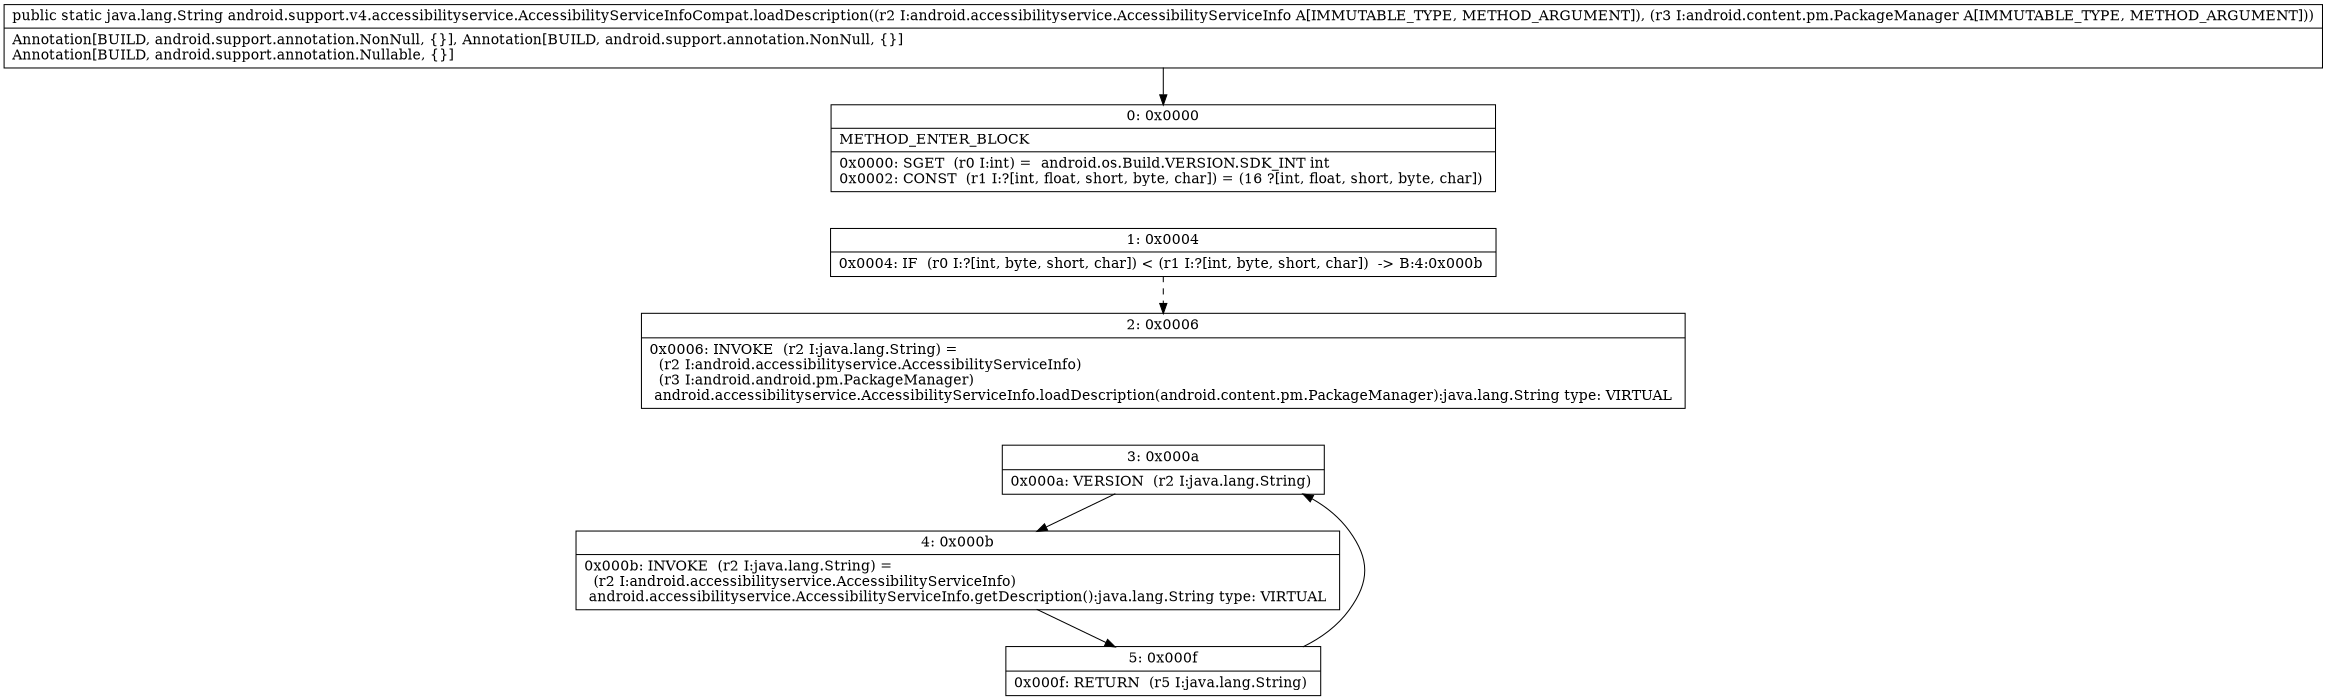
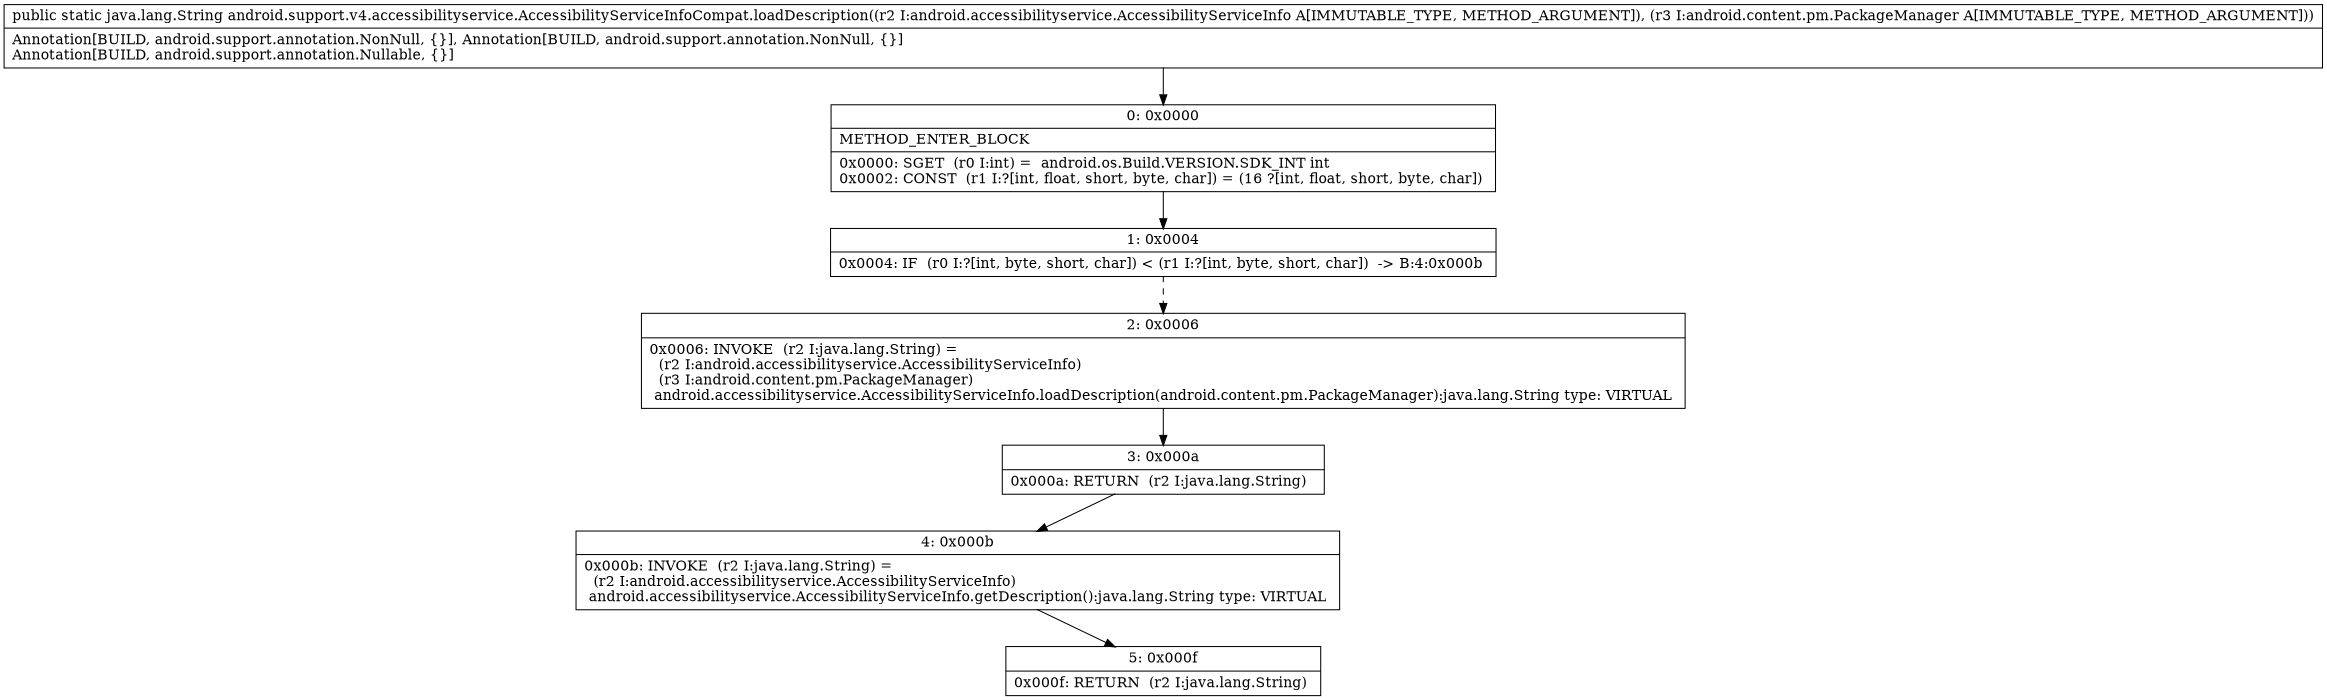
none -> (1163, 205)
(812, 380) -> (812, 380)
(1163, 481) -> (1161, 481)
(1364, 576) -> (1163, 422)
(1163, 683) -> (1163, 683)
